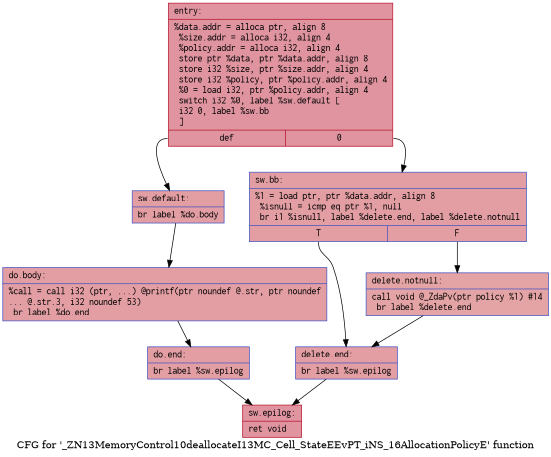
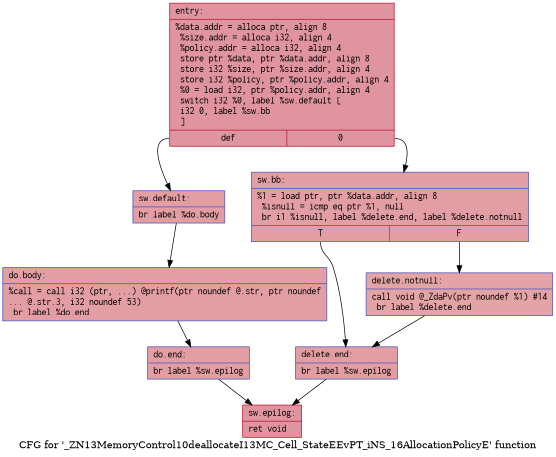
(457, 297) -> (459, 297)
